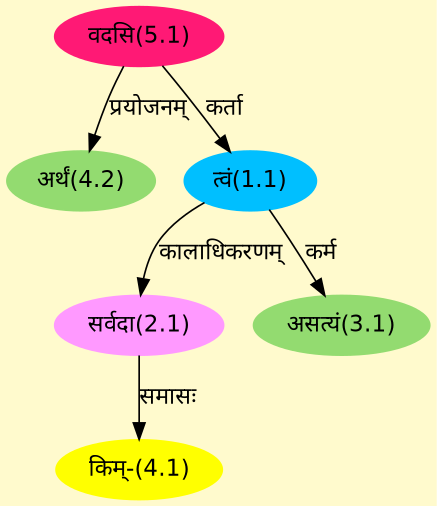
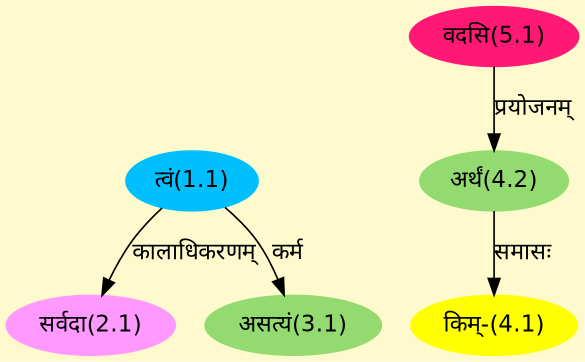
(192, 102) -> none
(139, 389) -> (494, 245)
